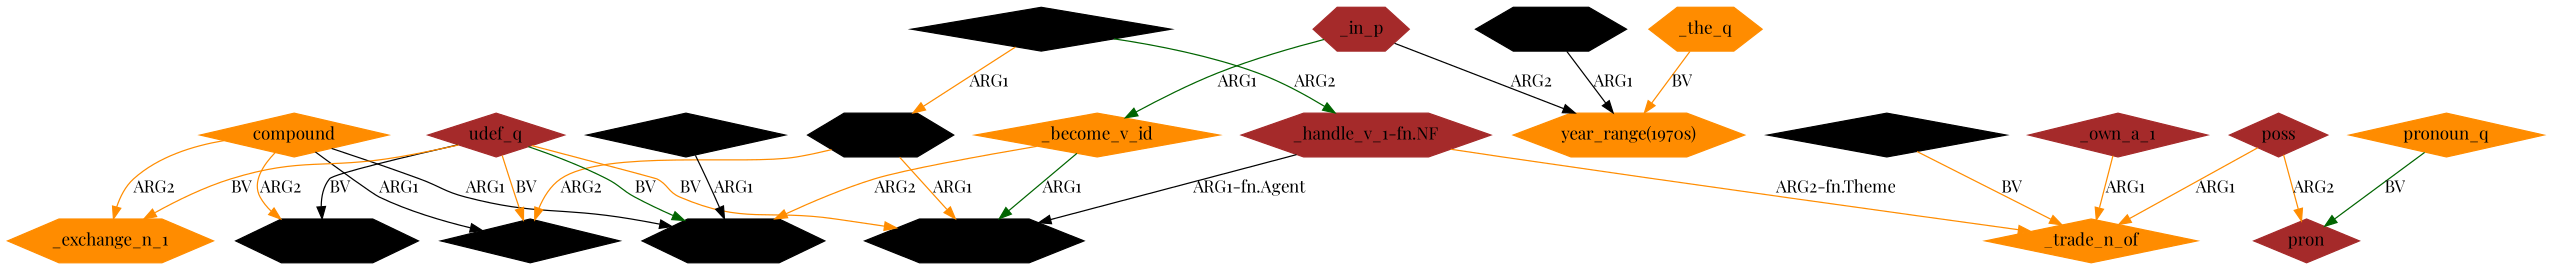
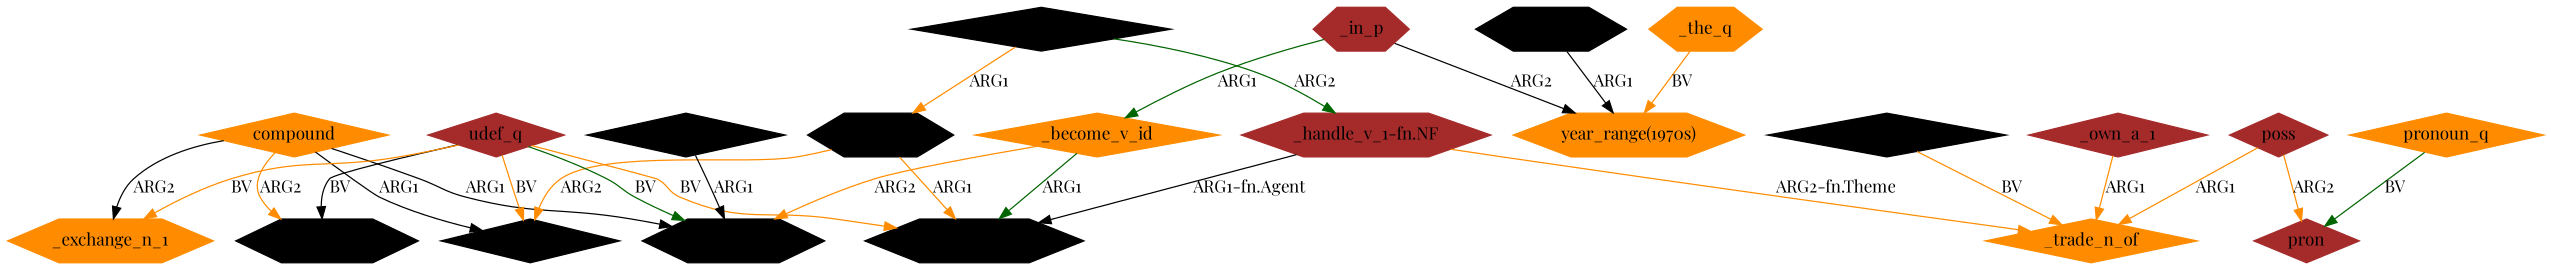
(161, 161) -> (161, 161)
